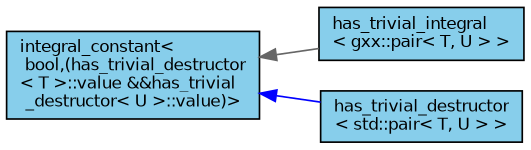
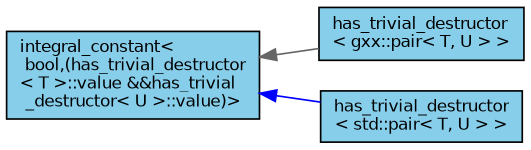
(421, 34) -> (421, 34)
